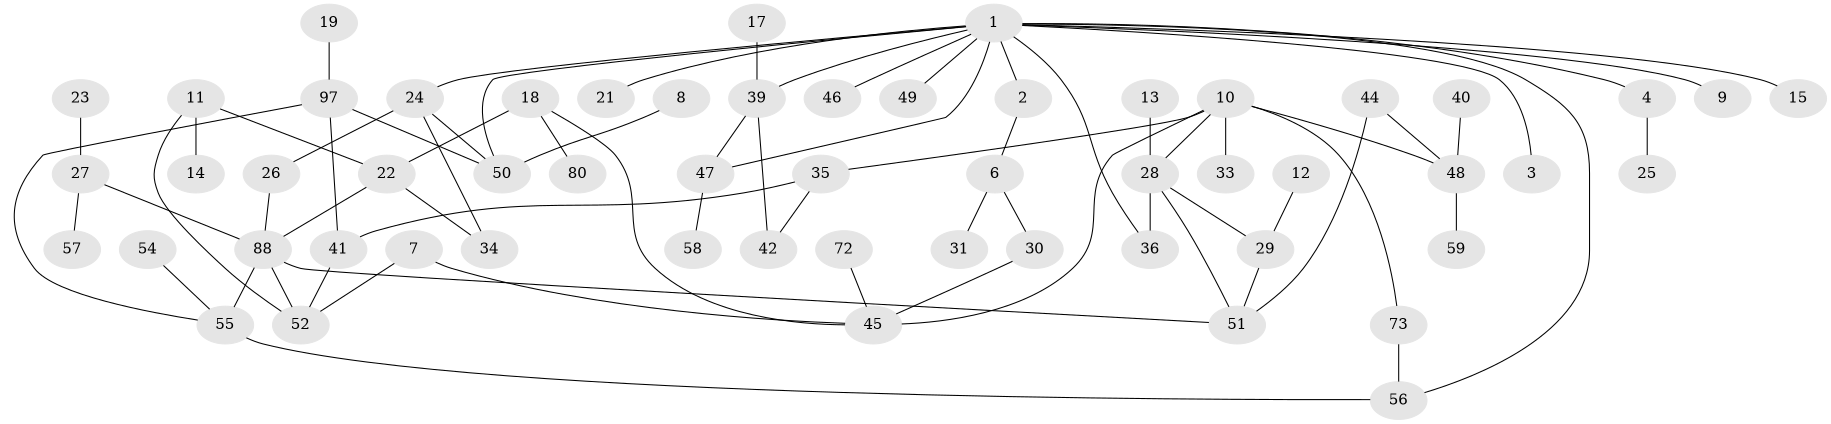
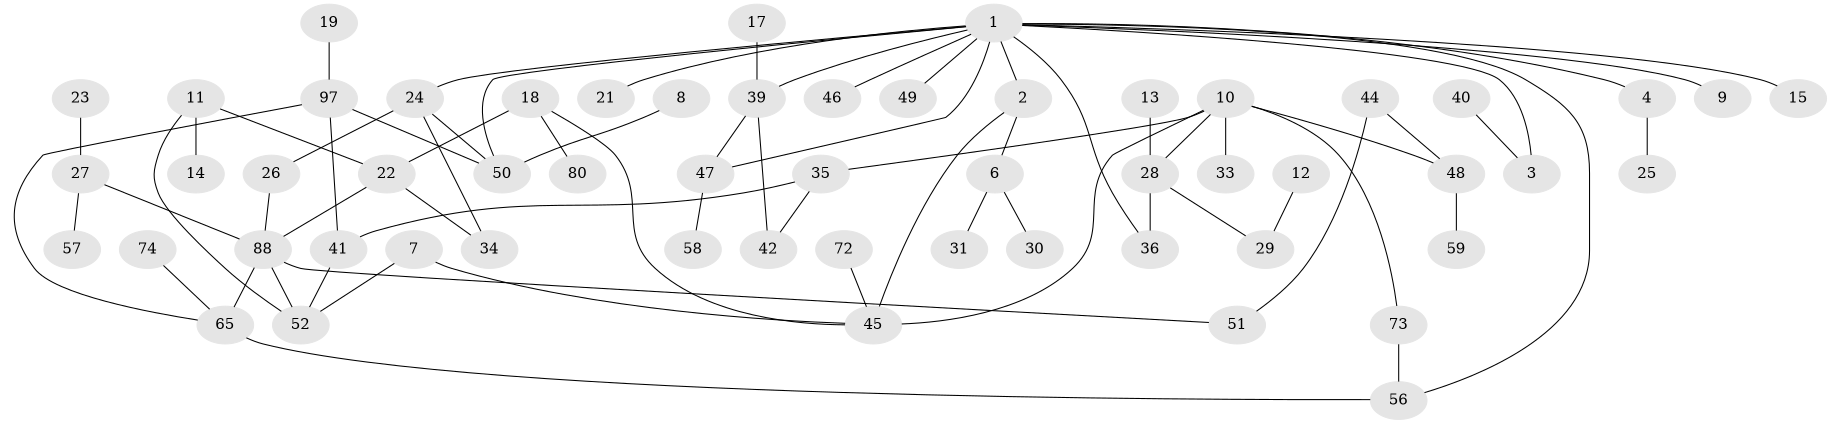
(1459, 136) -> (1497, 136)
(1198, 248) -> none
(148, 250) -> (148, 250)
(1252, 287) -> none
(955, 288) -> (928, 200)
(225, 325) -> (225, 325)
